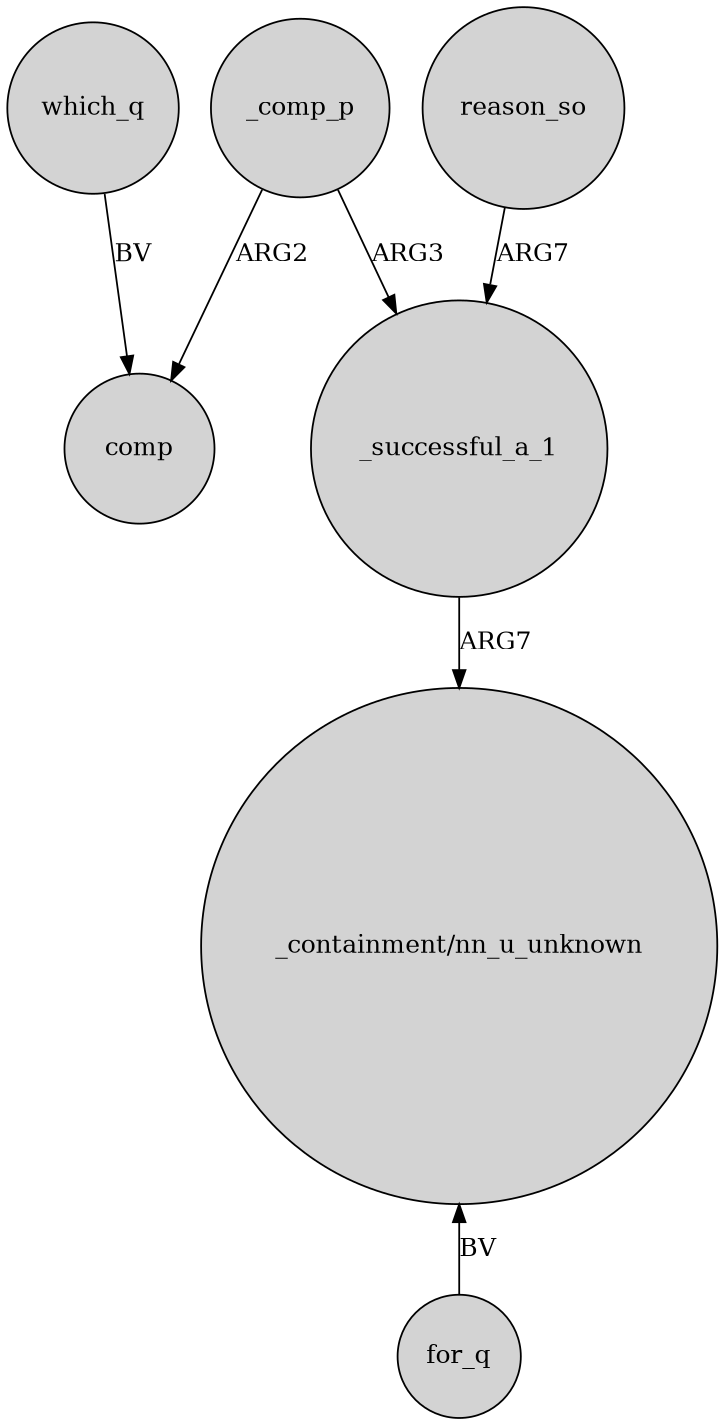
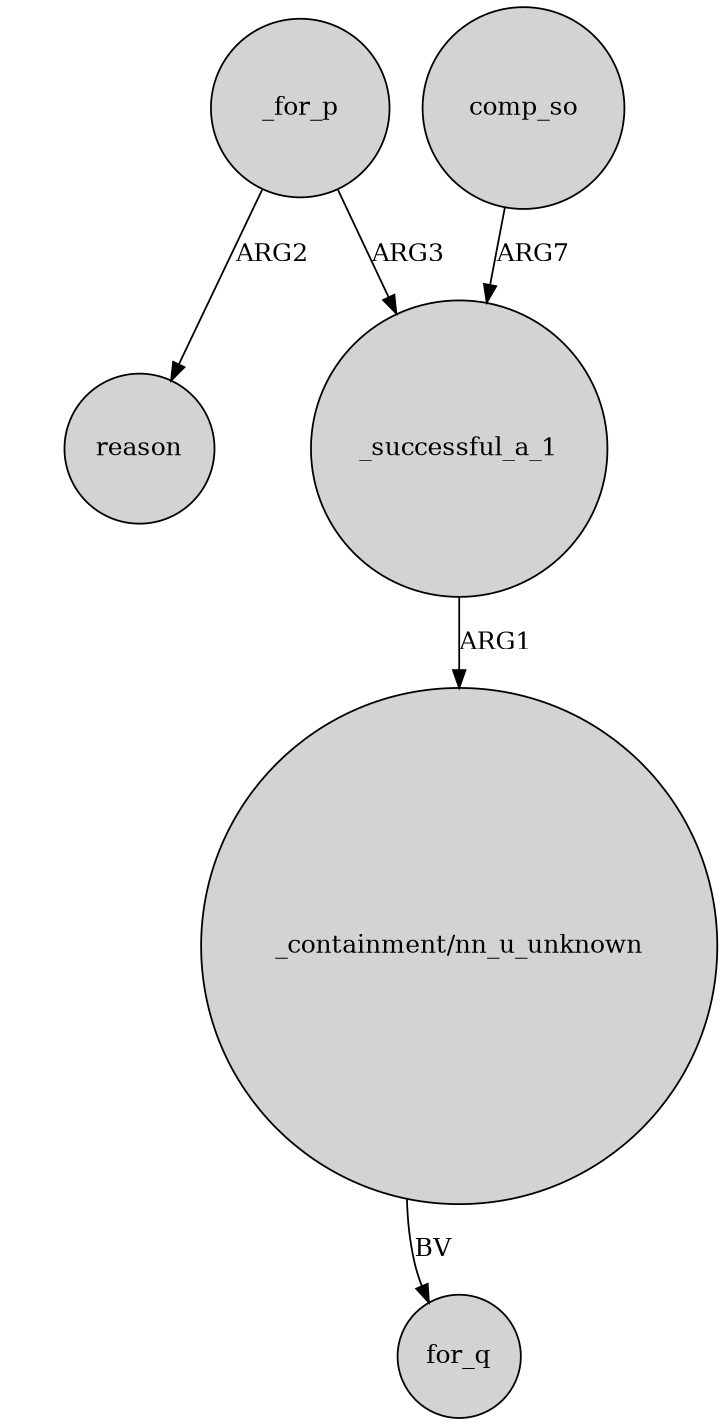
(93, 108) -> none
(300, 108) -> (300, 108)
(524, 108) -> (524, 108)
(139, 449) -> (139, 449)
(496, 643) -> (496, 643)
(459, 1258) -> (411, 1243)
